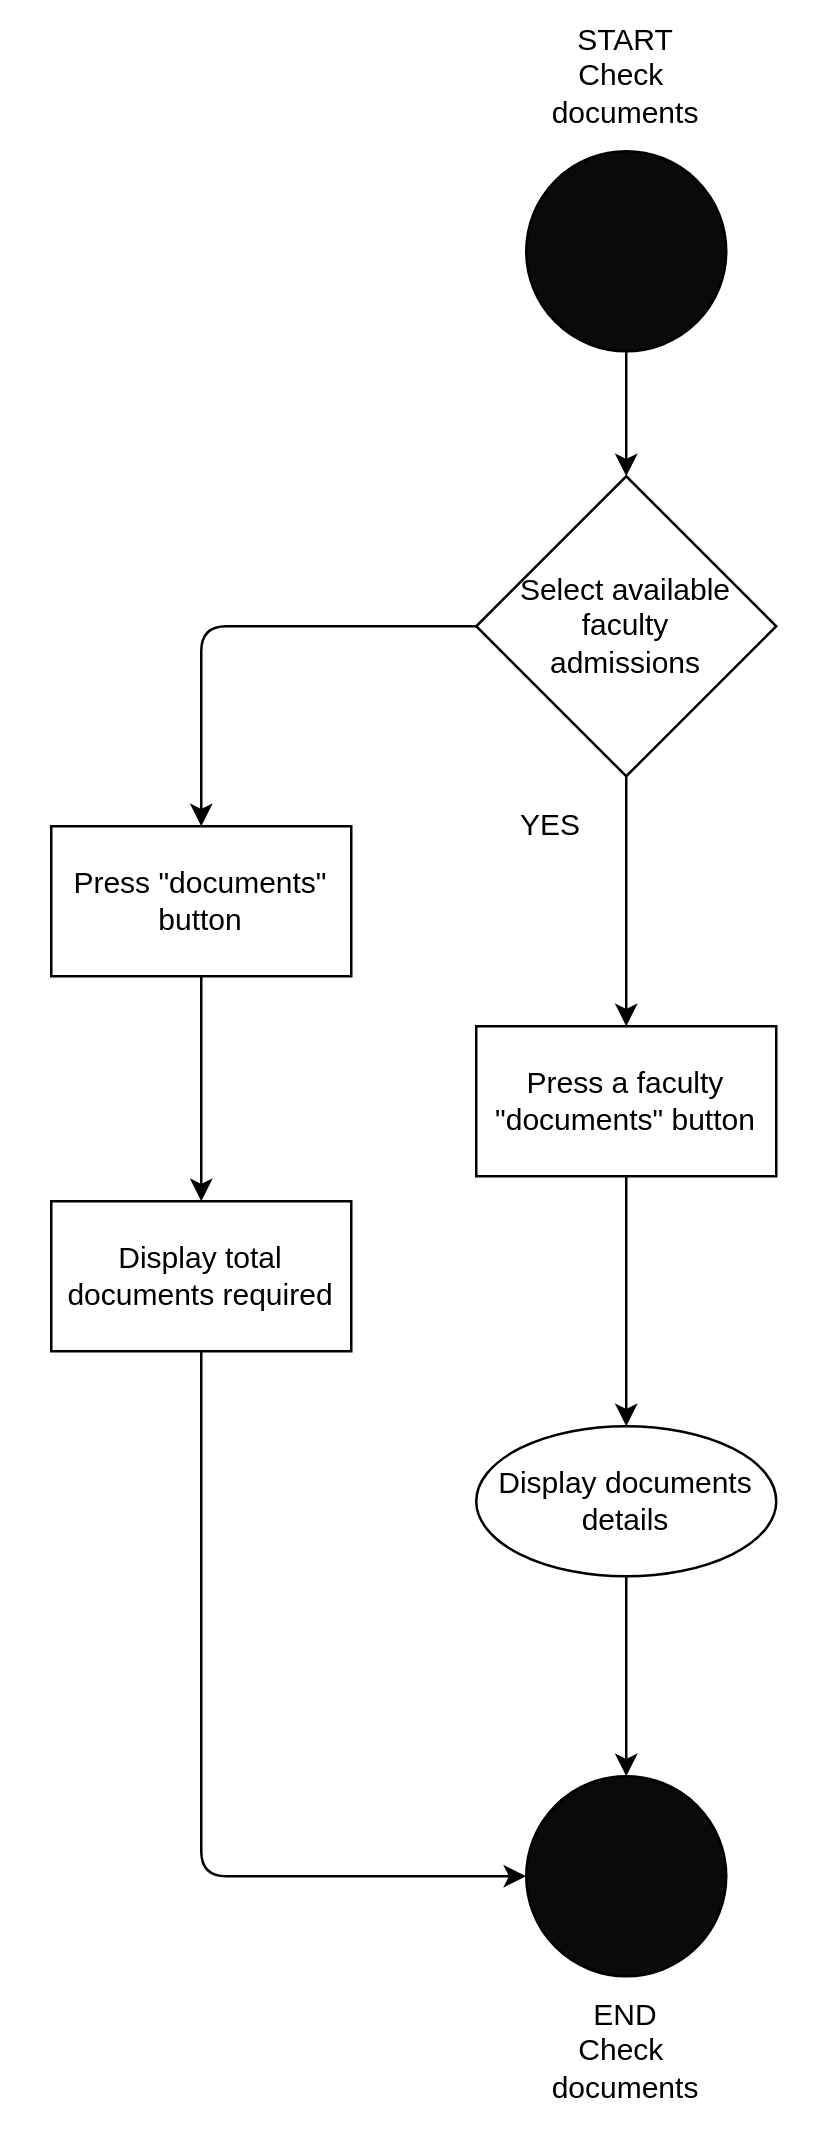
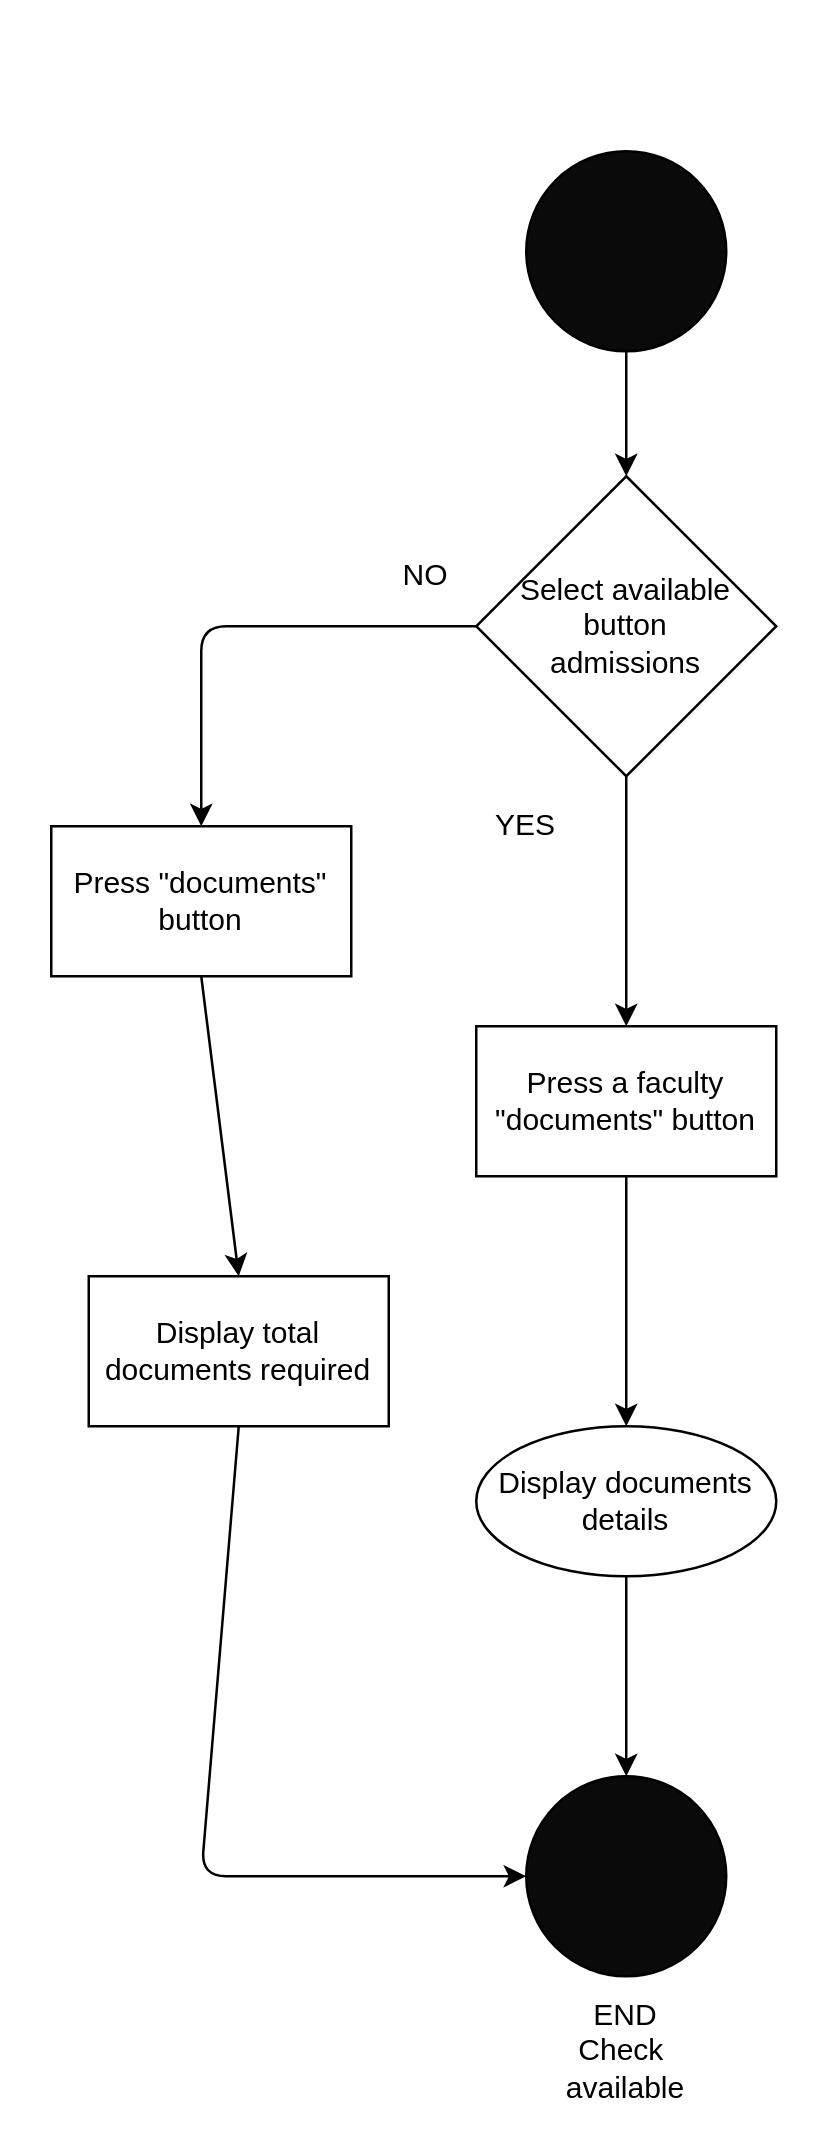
(626, 76) -> none
none -> (426, 576)
(626, 626) -> (626, 626)
(551, 826) -> (526, 826)
(201, 1276) -> (239, 1351)
(626, 2051) -> (626, 2051)
